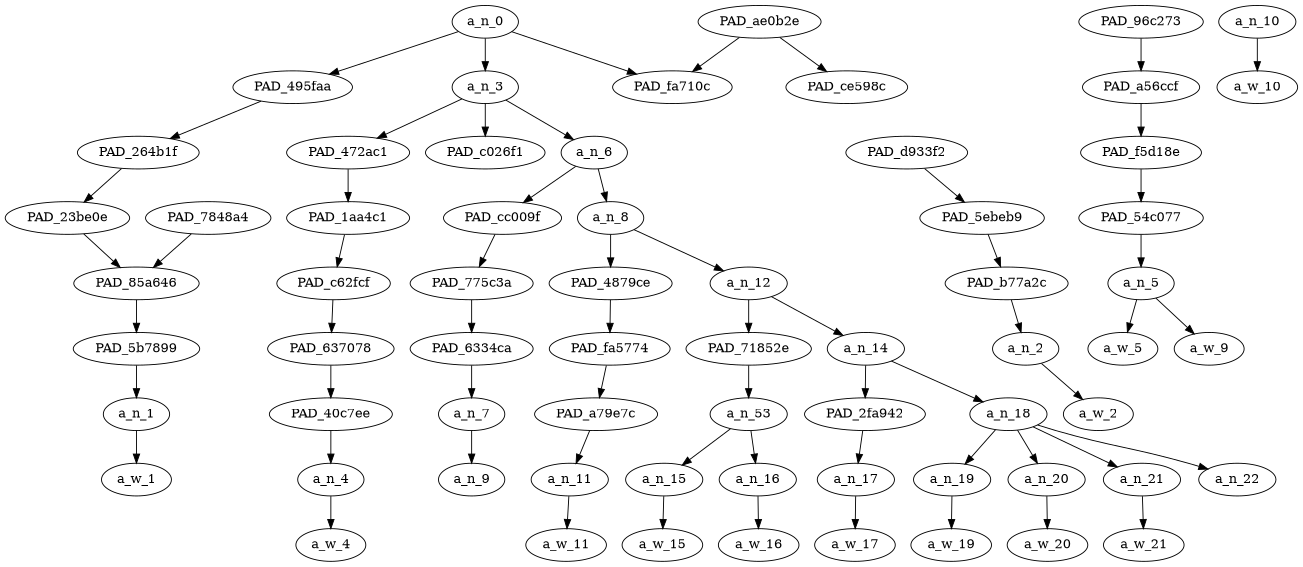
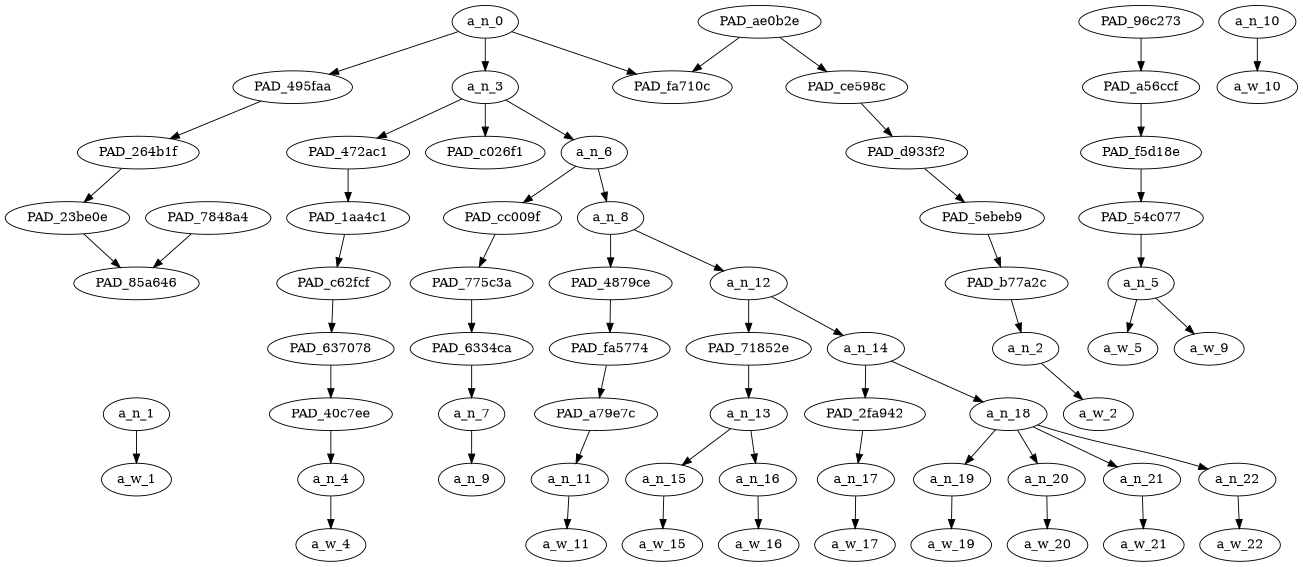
none -> (873, 116)
(136, 349) -> none
(749, 414) -> (749, 414)
none -> (1240, 545)
